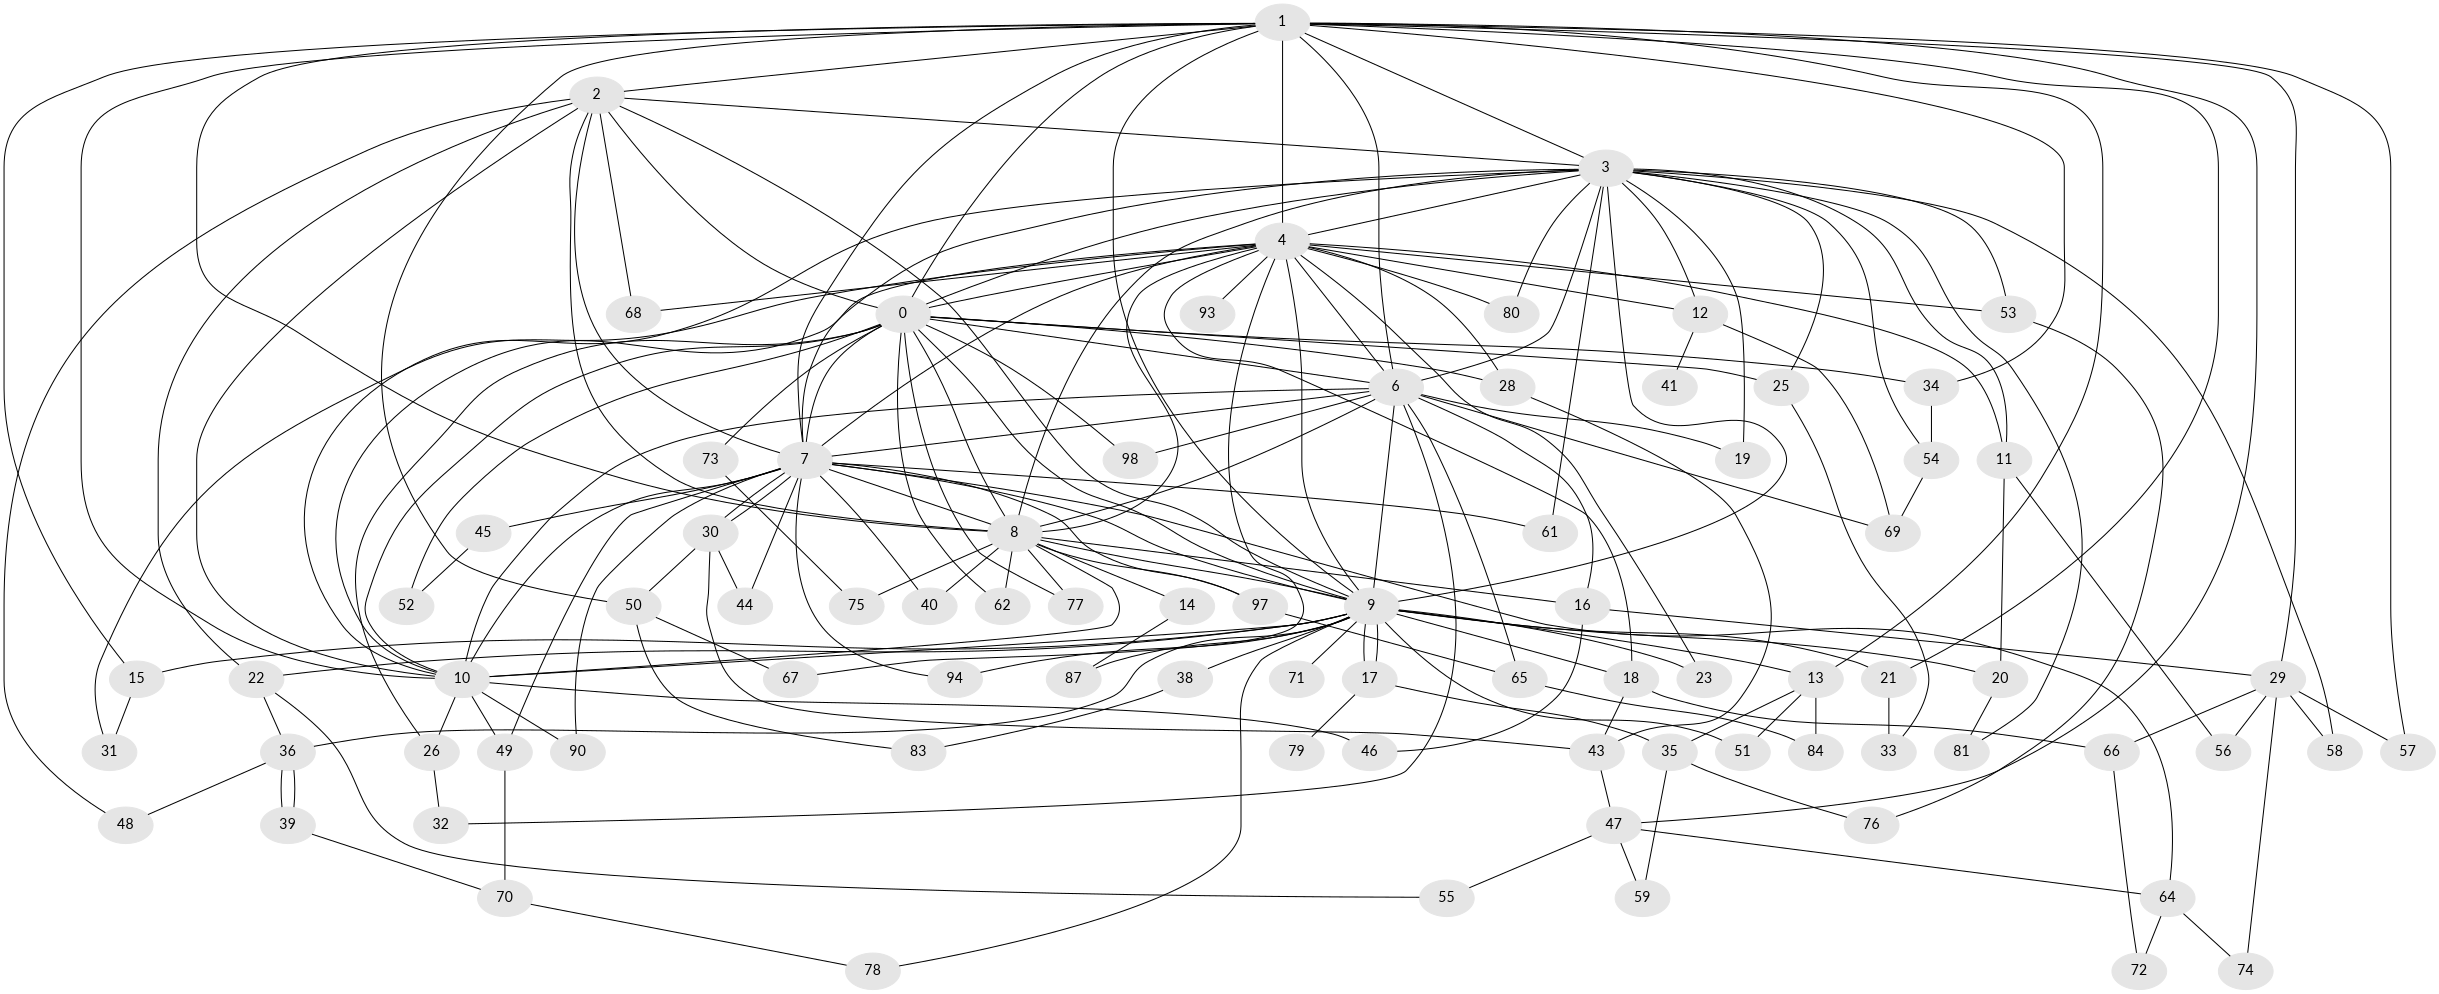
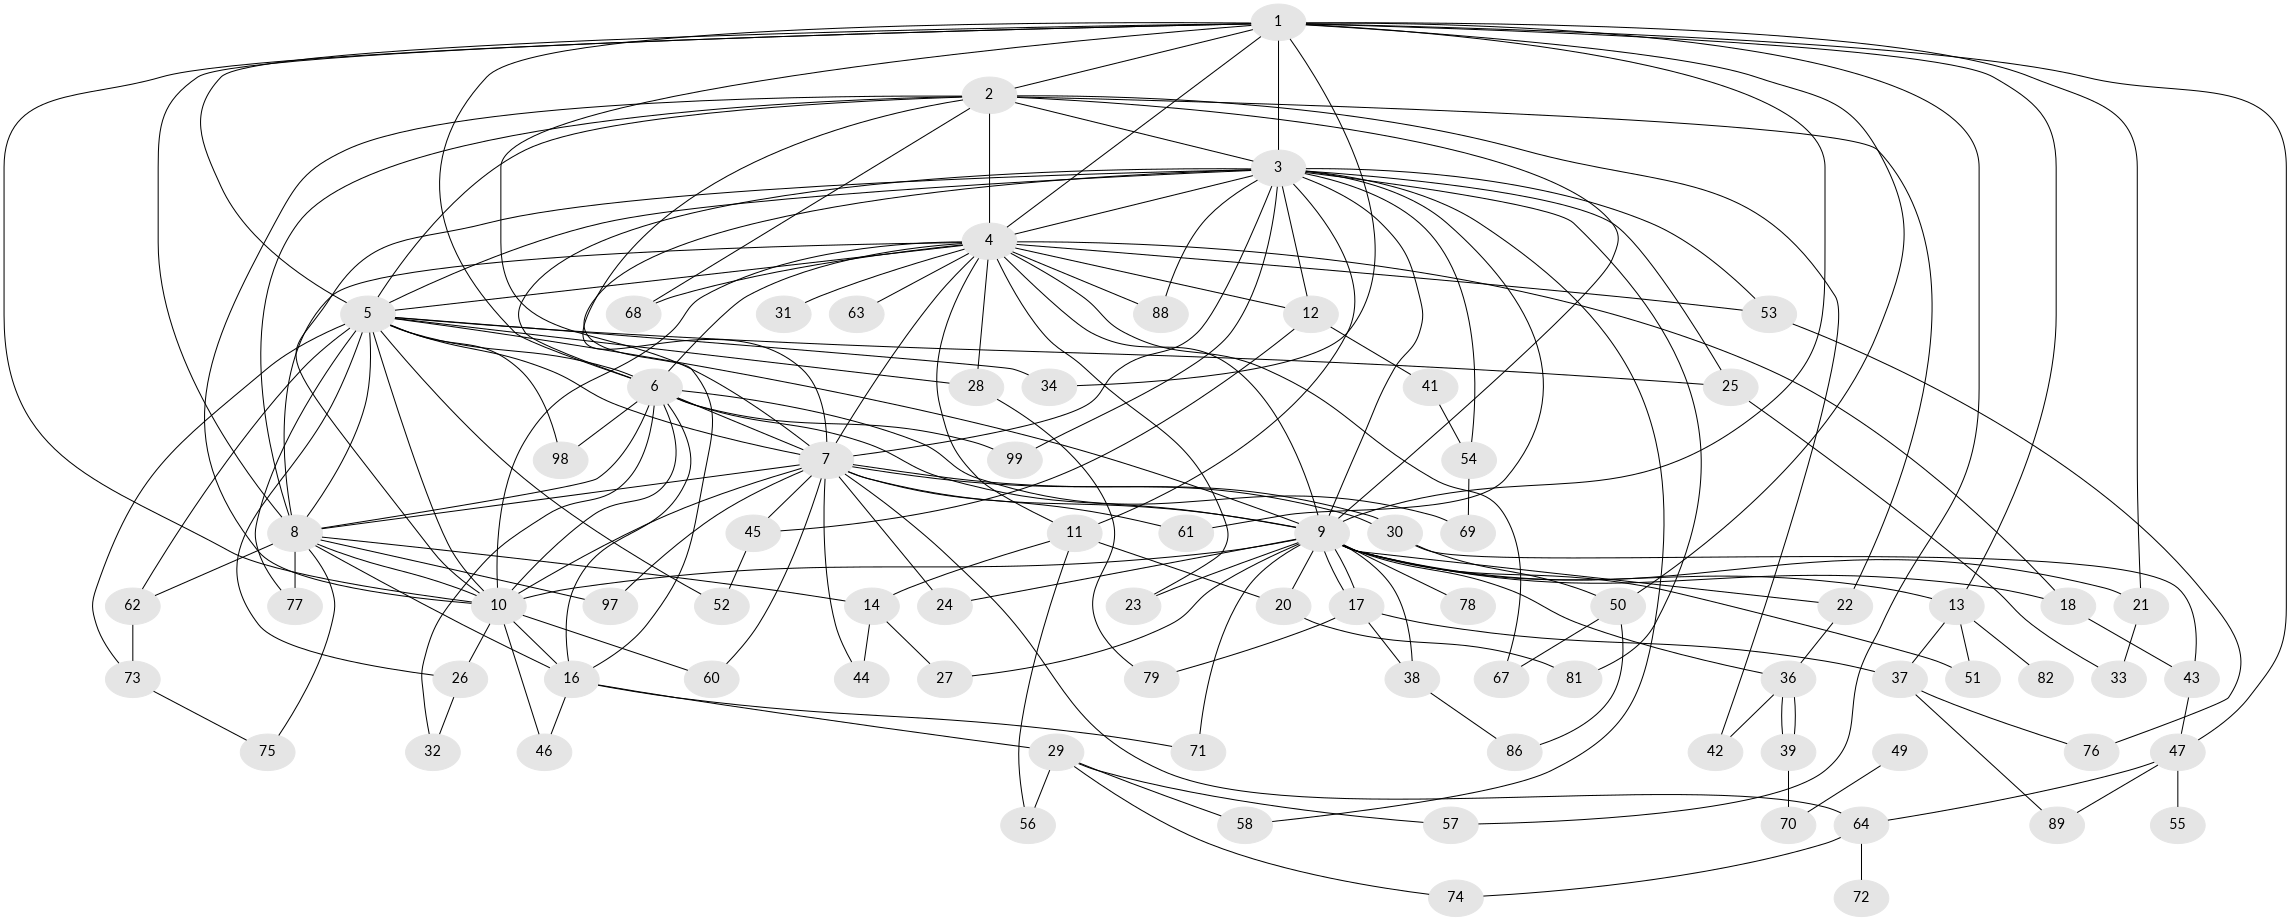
(2278, 83) -> none
none -> (990, 168)
(1221, 232) -> (700, 240)
(903, 314) -> (368, 314)
(1208, 314) -> (857, 314)
(1512, 314) -> (1161, 314)
(1837, 392) -> (1056, 477)
(1931, 424) -> (1452, 428)
(1743, 460) -> (1015, 460)
(601, 551) -> none
(1756, 556) -> (1113, 525)
none -> (990, 559)
(1194, 569) -> none
(728, 570) -> (867, 643)
(930, 606) -> none
none -> (133, 643)
none -> (1387, 646)
(137, 679) -> none
(955, 679) -> (945, 606)
(1074, 679) -> (945, 679)
(1520, 679) -> none
(483, 716) -> (535, 643)
none -> (885, 716)
(578, 752) -> (712, 679)
(919, 752) -> (1515, 752)
(1670, 752) -> (1900, 679)
(1816, 752) -> (2046, 679)
(2112, 752) -> none
(126, 825) -> (1716, 752)
(809, 886) -> none
(1642, 898) -> (2057, 825)
(689, 935) -> none
